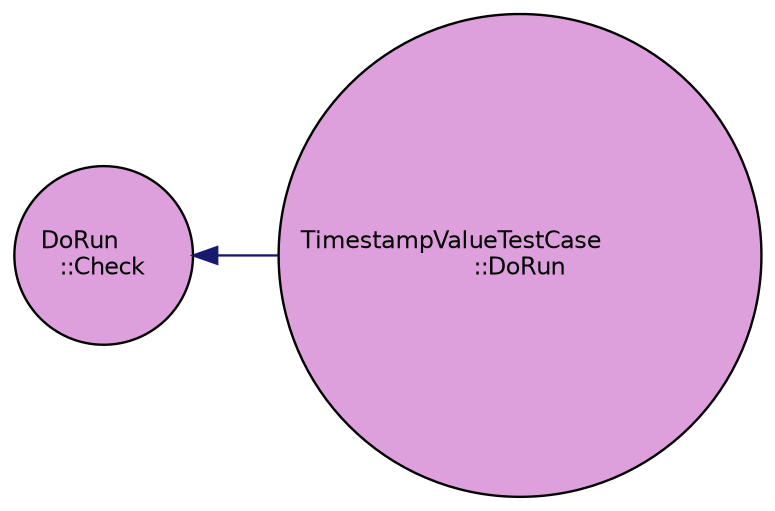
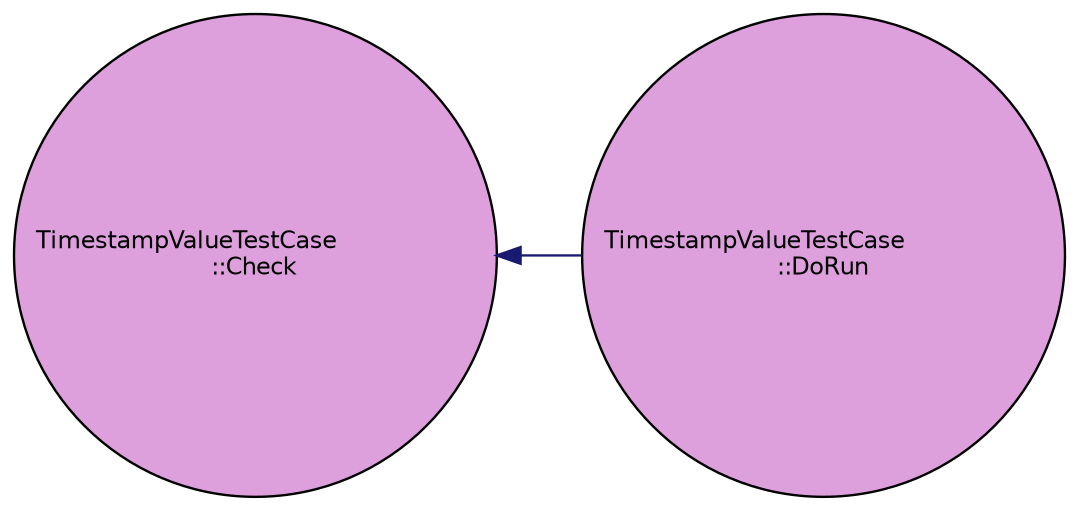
(104, 255) -> (255, 255)
